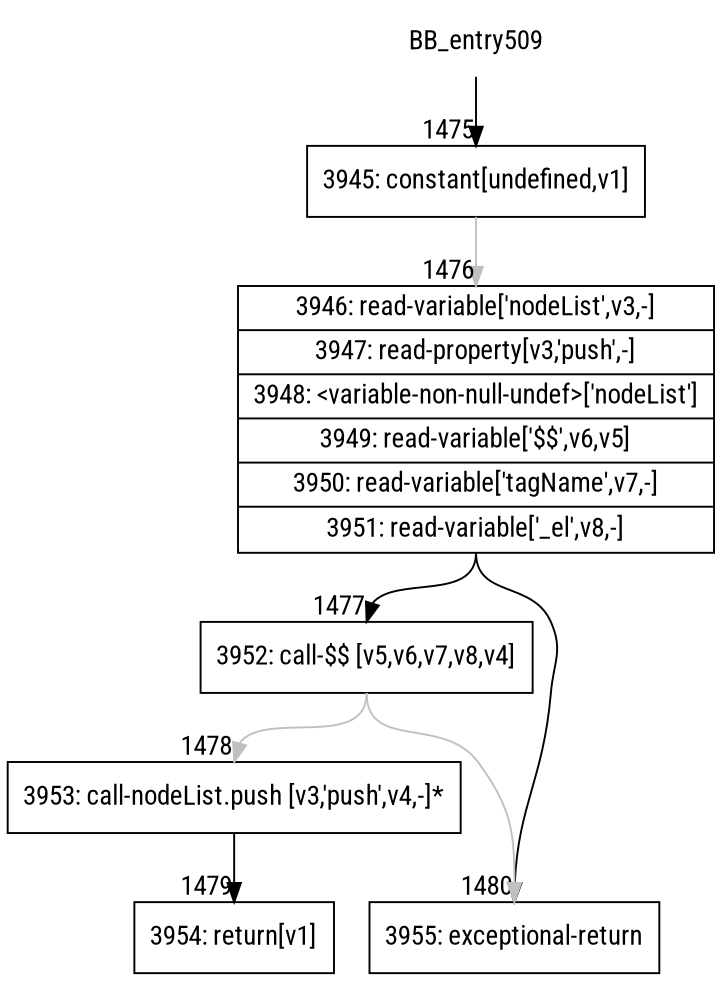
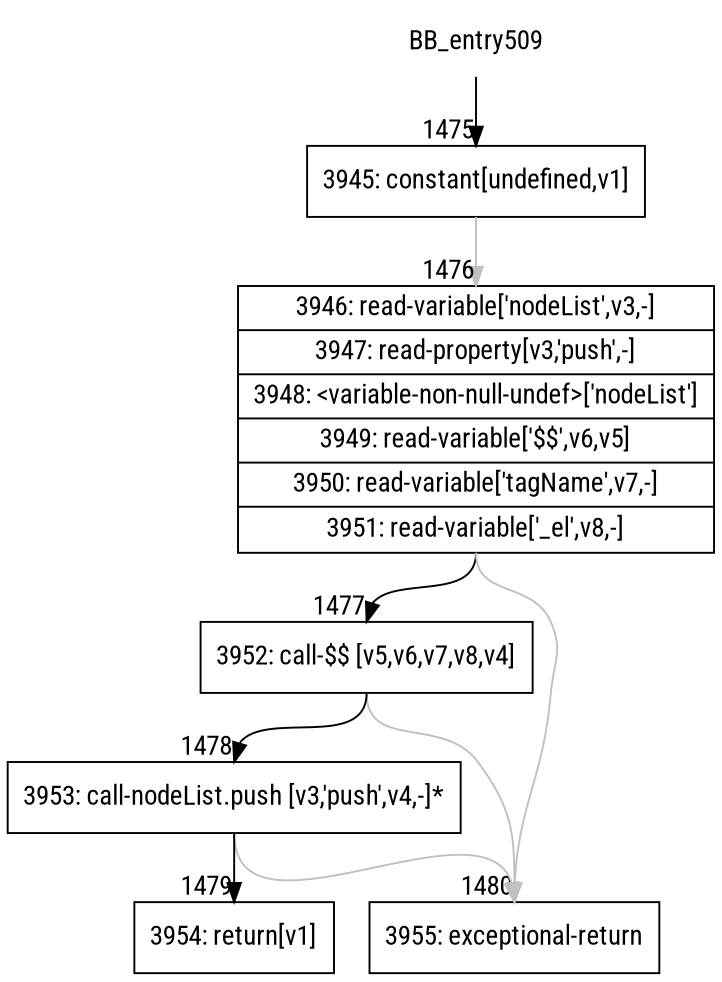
(550, 700) -> (550, 700)
(310, 727) -> (310, 727)
none -> (365, 870)
